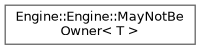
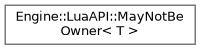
(100, 25) -> (100, 25)
